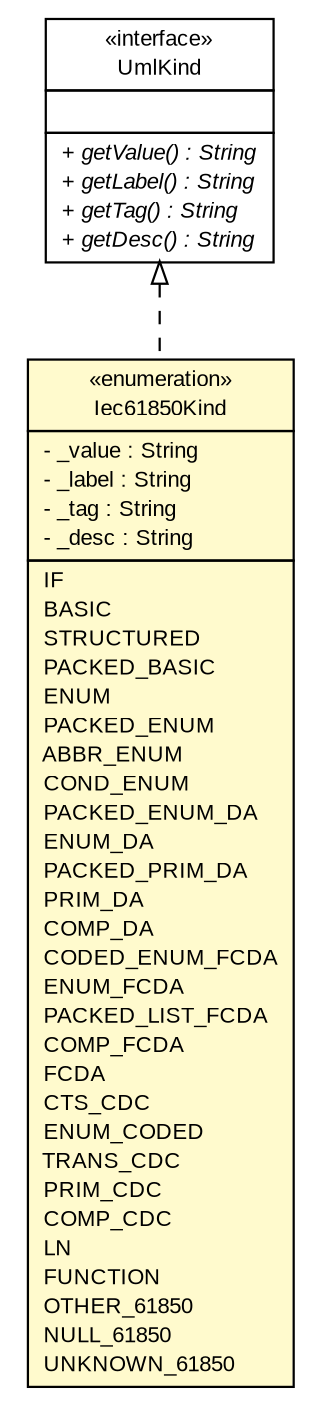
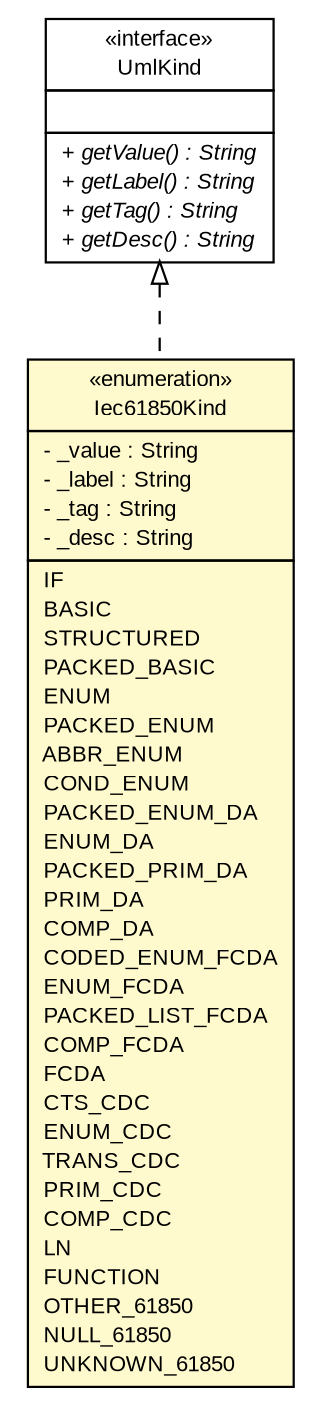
(125, 1132) -> (108, 1132)
